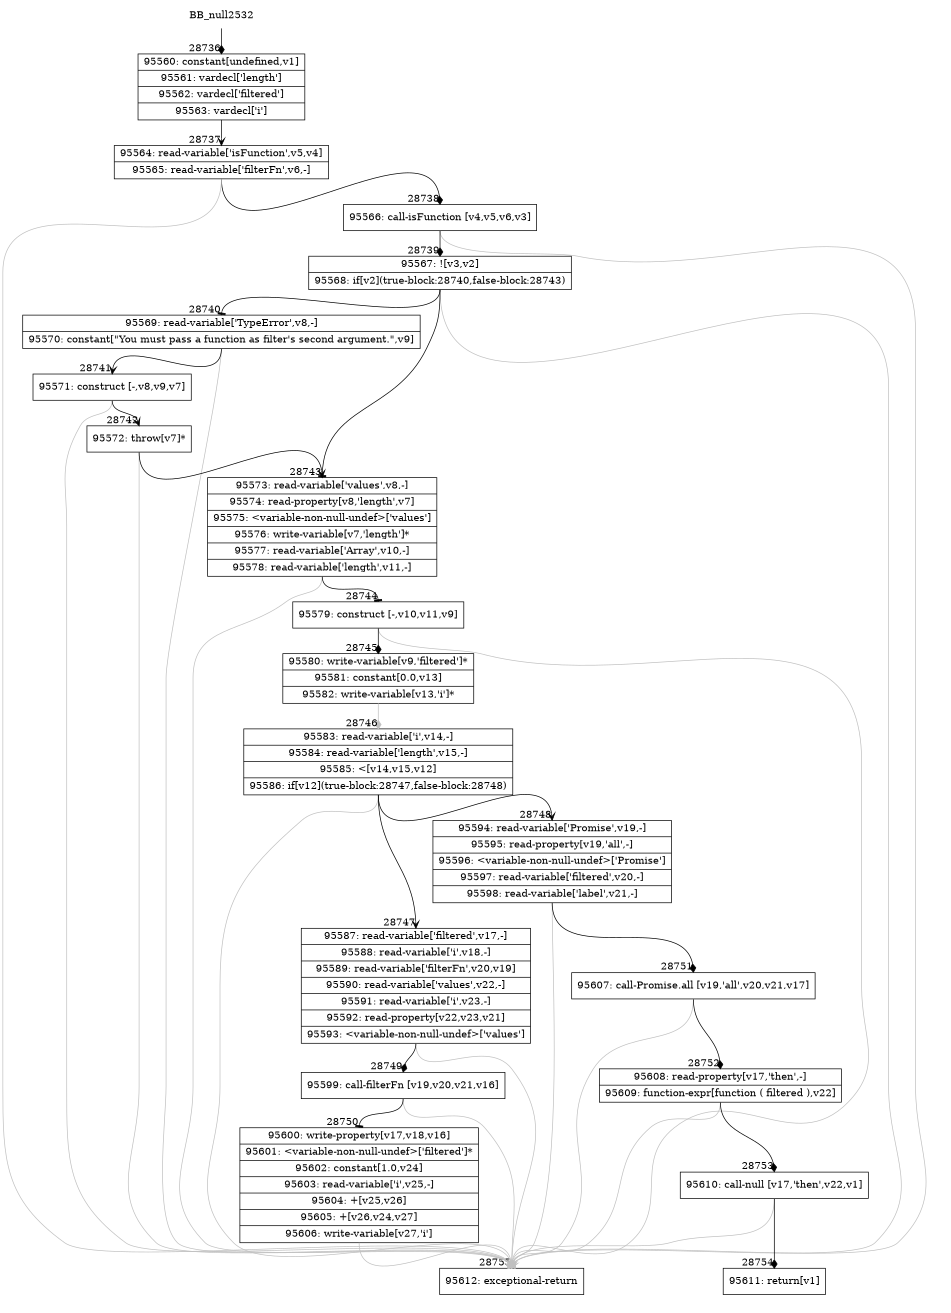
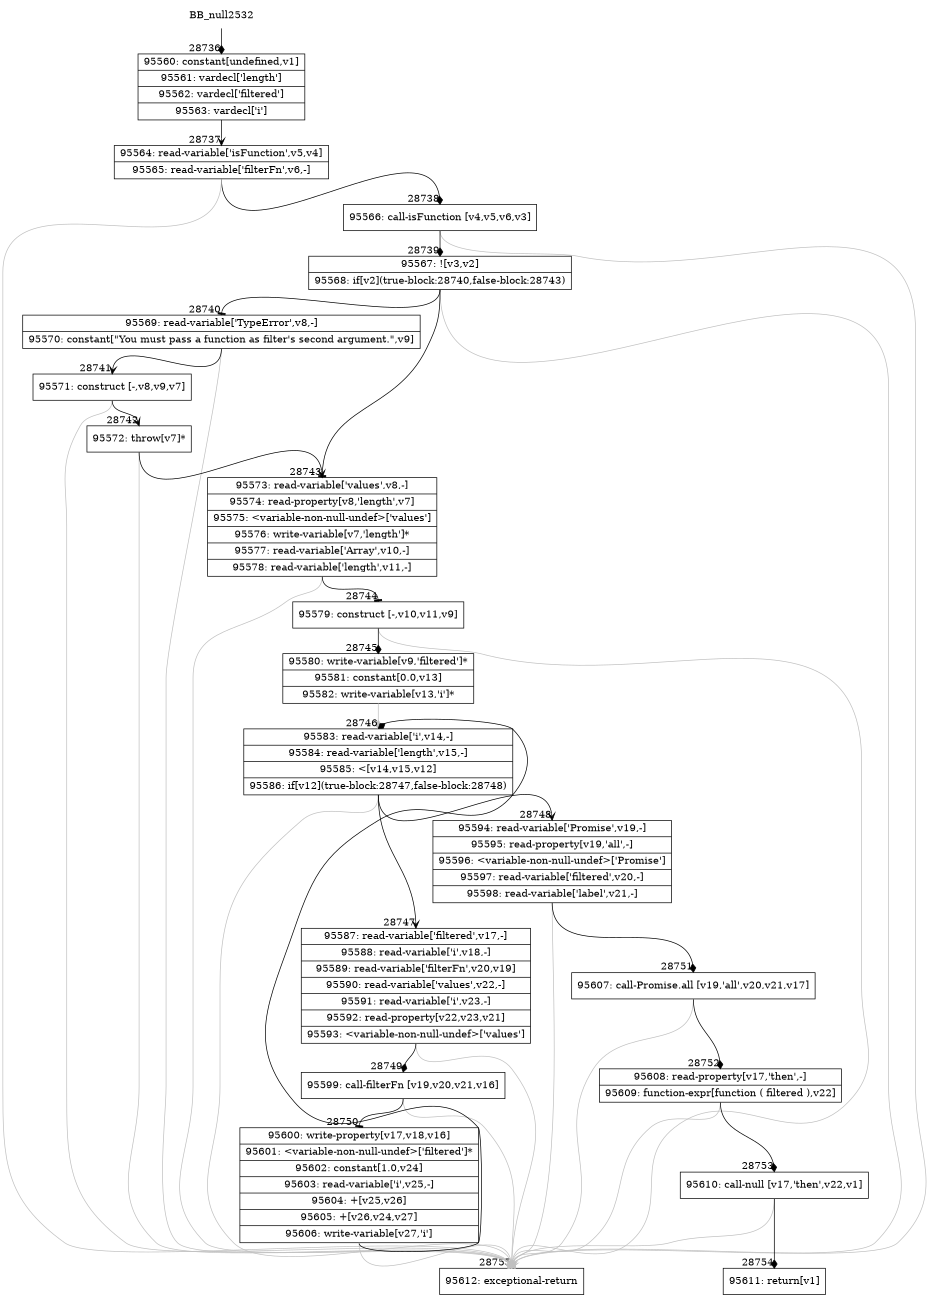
none -> (273, 992)
